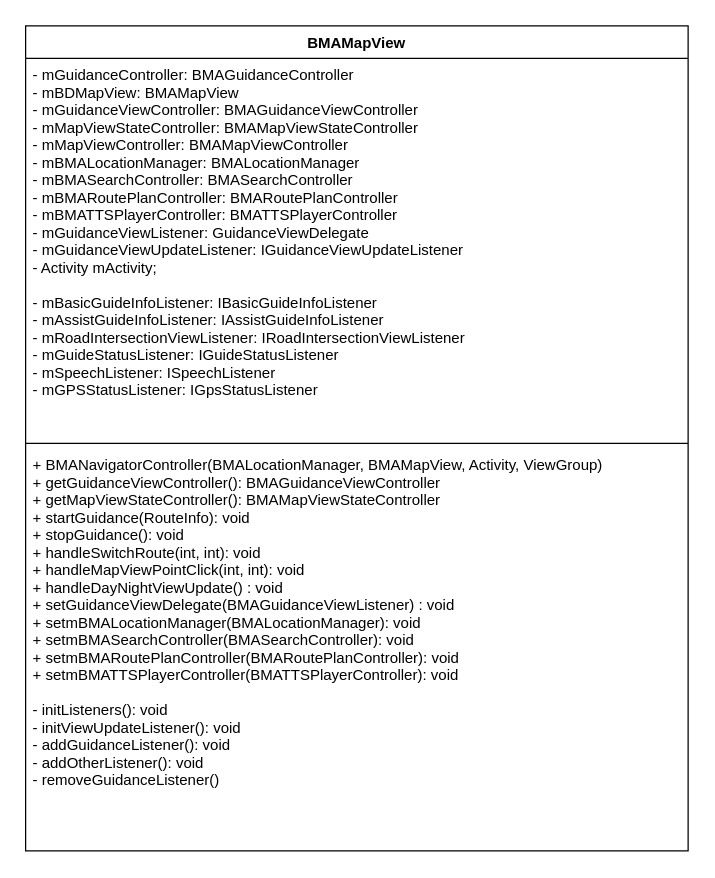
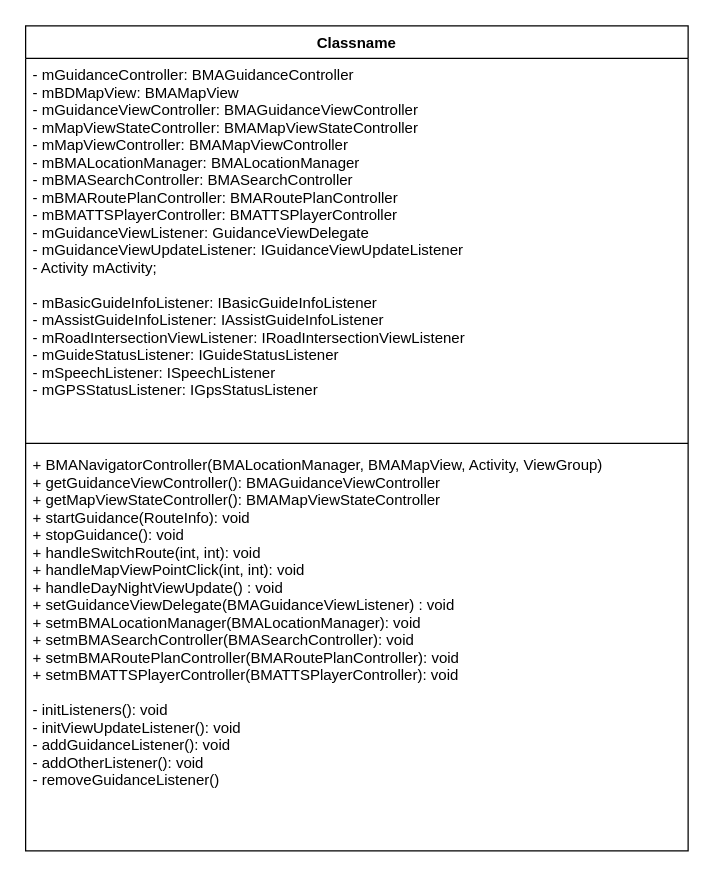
(356, 43) -> (356, 43)
